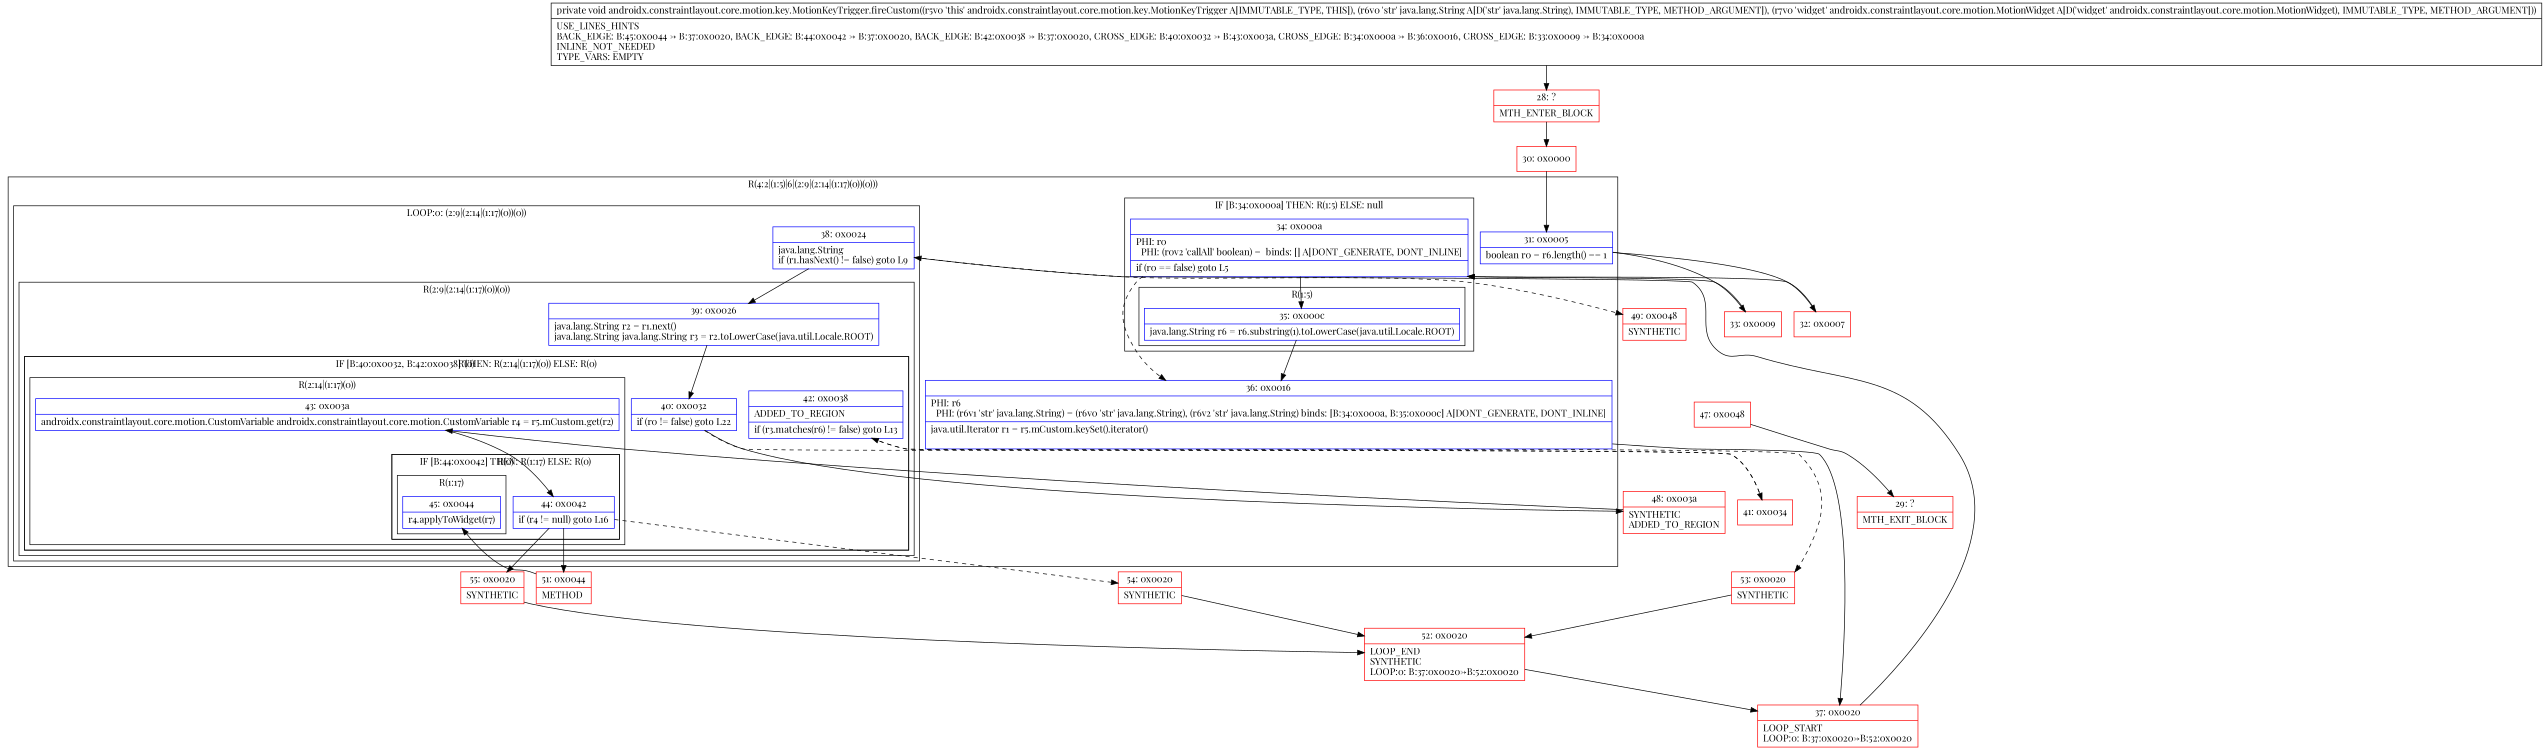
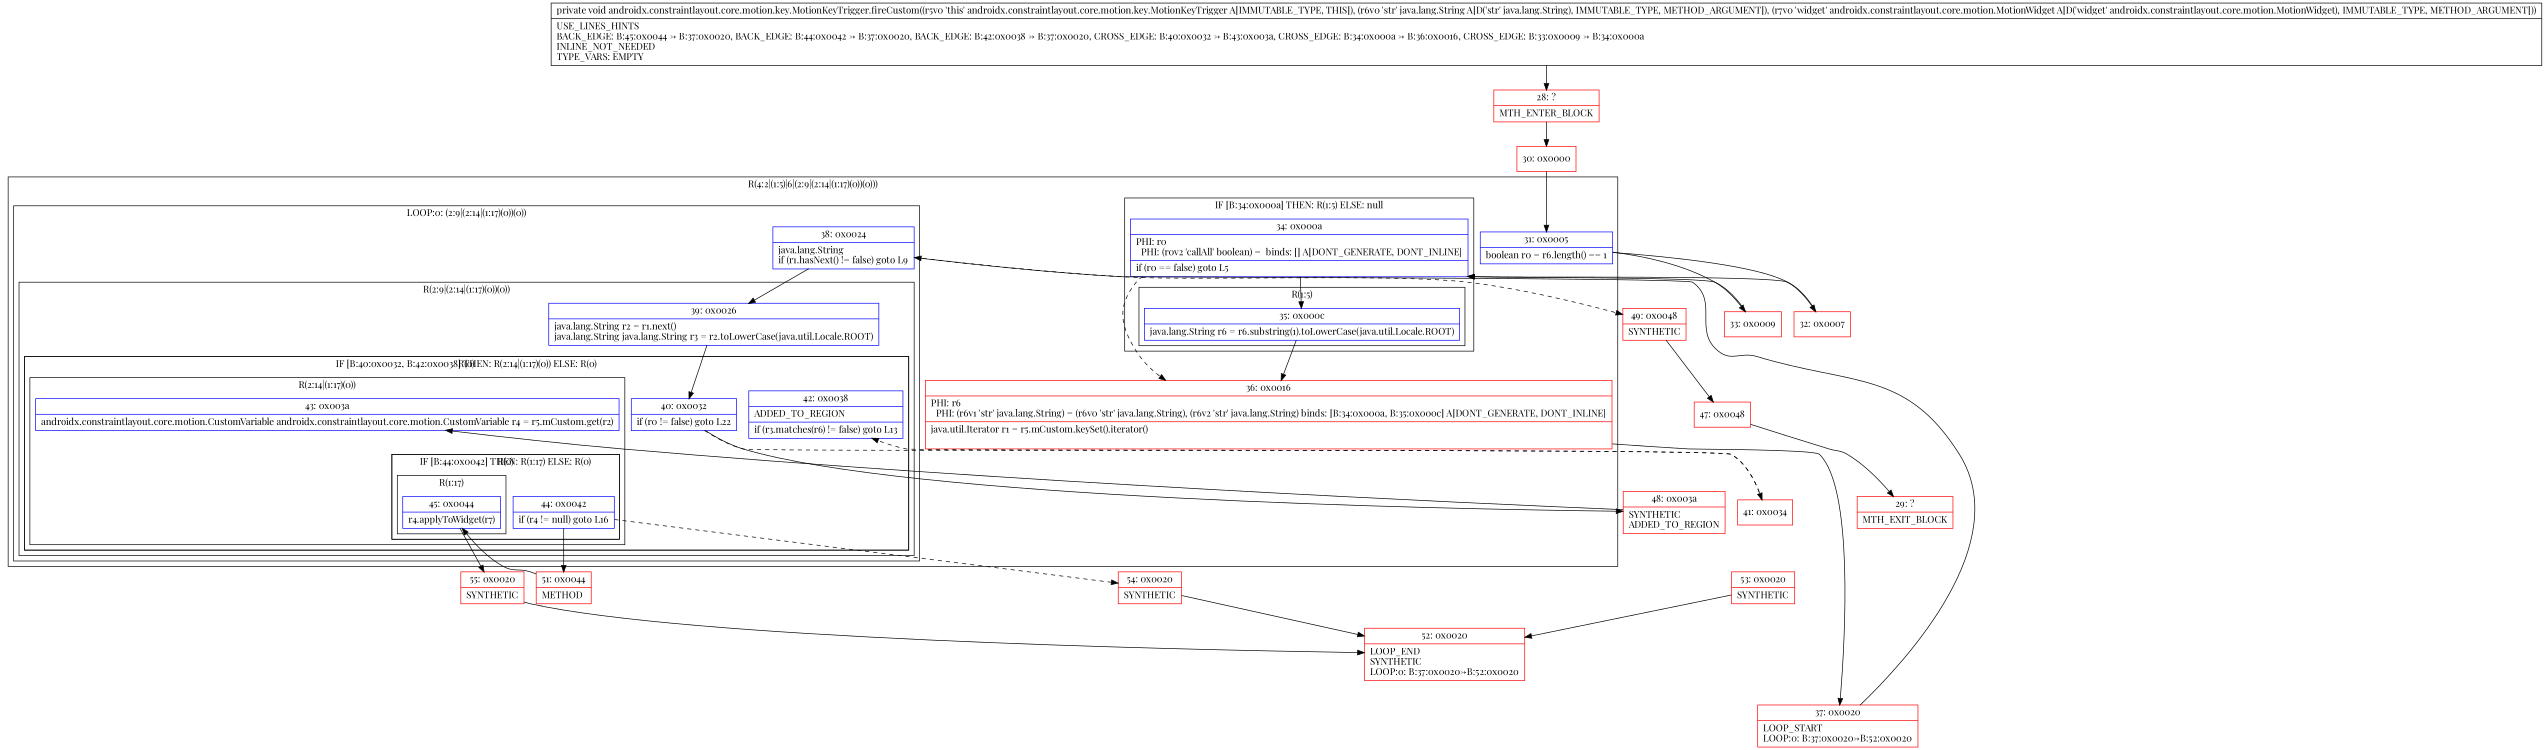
none -> (1688, 368)
(1269, 415) -> (1269, 415)
(1396, 449) -> none
(501, 450) -> none
(530, 548) -> (470, 547)
(1638, 690) -> none
